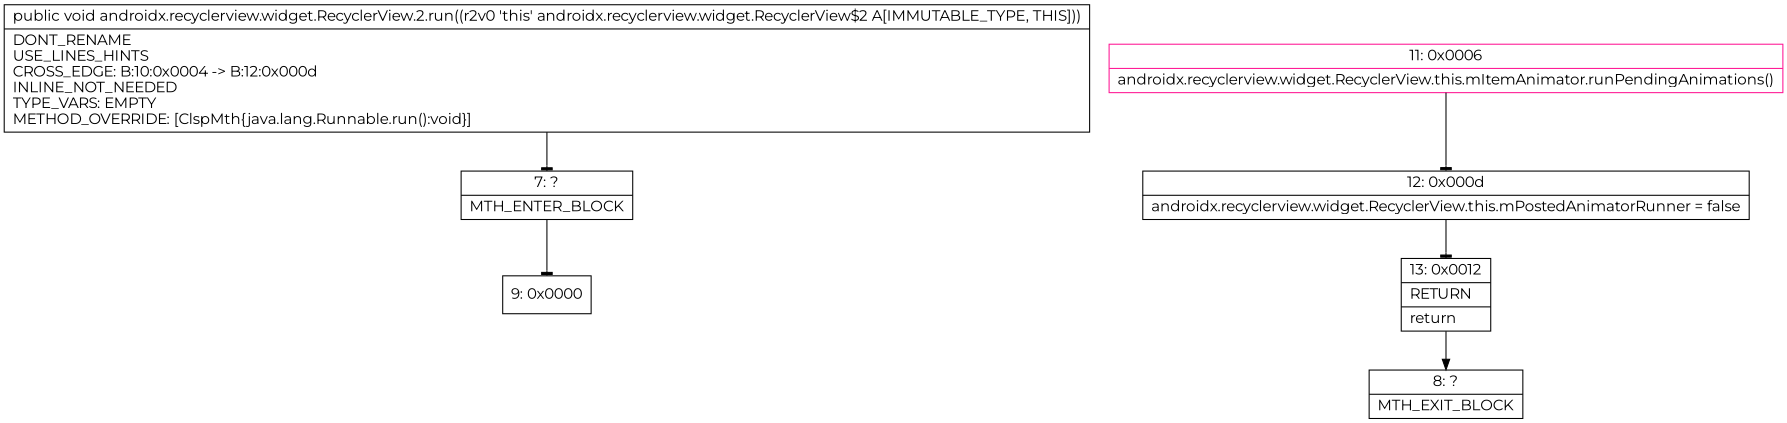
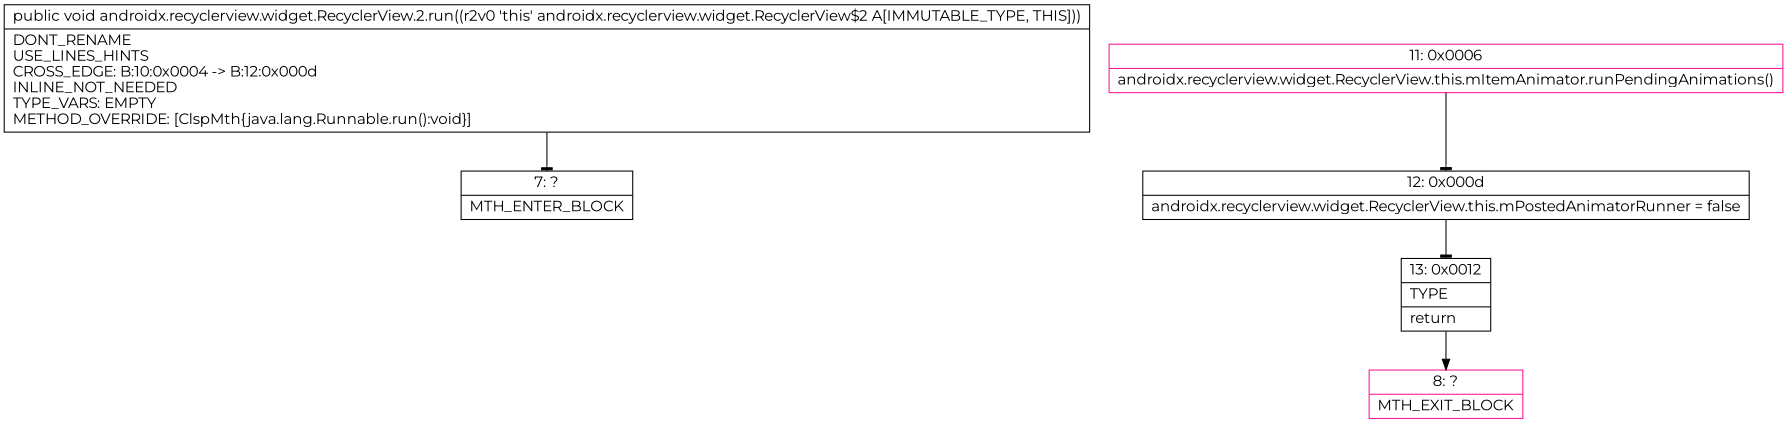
(1441, 294) -> (1429, 294)
(547, 295) -> none
(1446, 394) -> (1446, 394)
